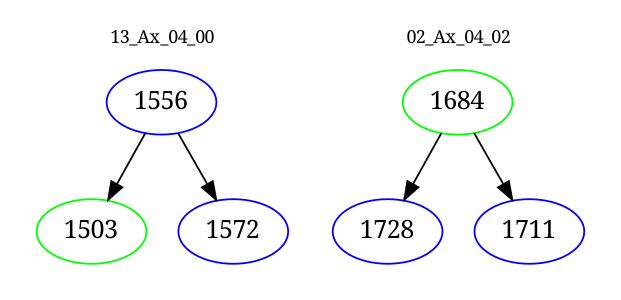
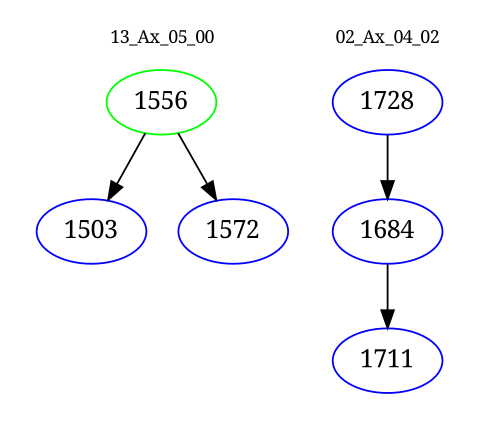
(162, 39) -> (162, 39)
(162, 102) -> (162, 102)
(458, 102) -> (388, 231)
(427, 158) -> (388, 158)
(92, 231) -> (92, 231)
